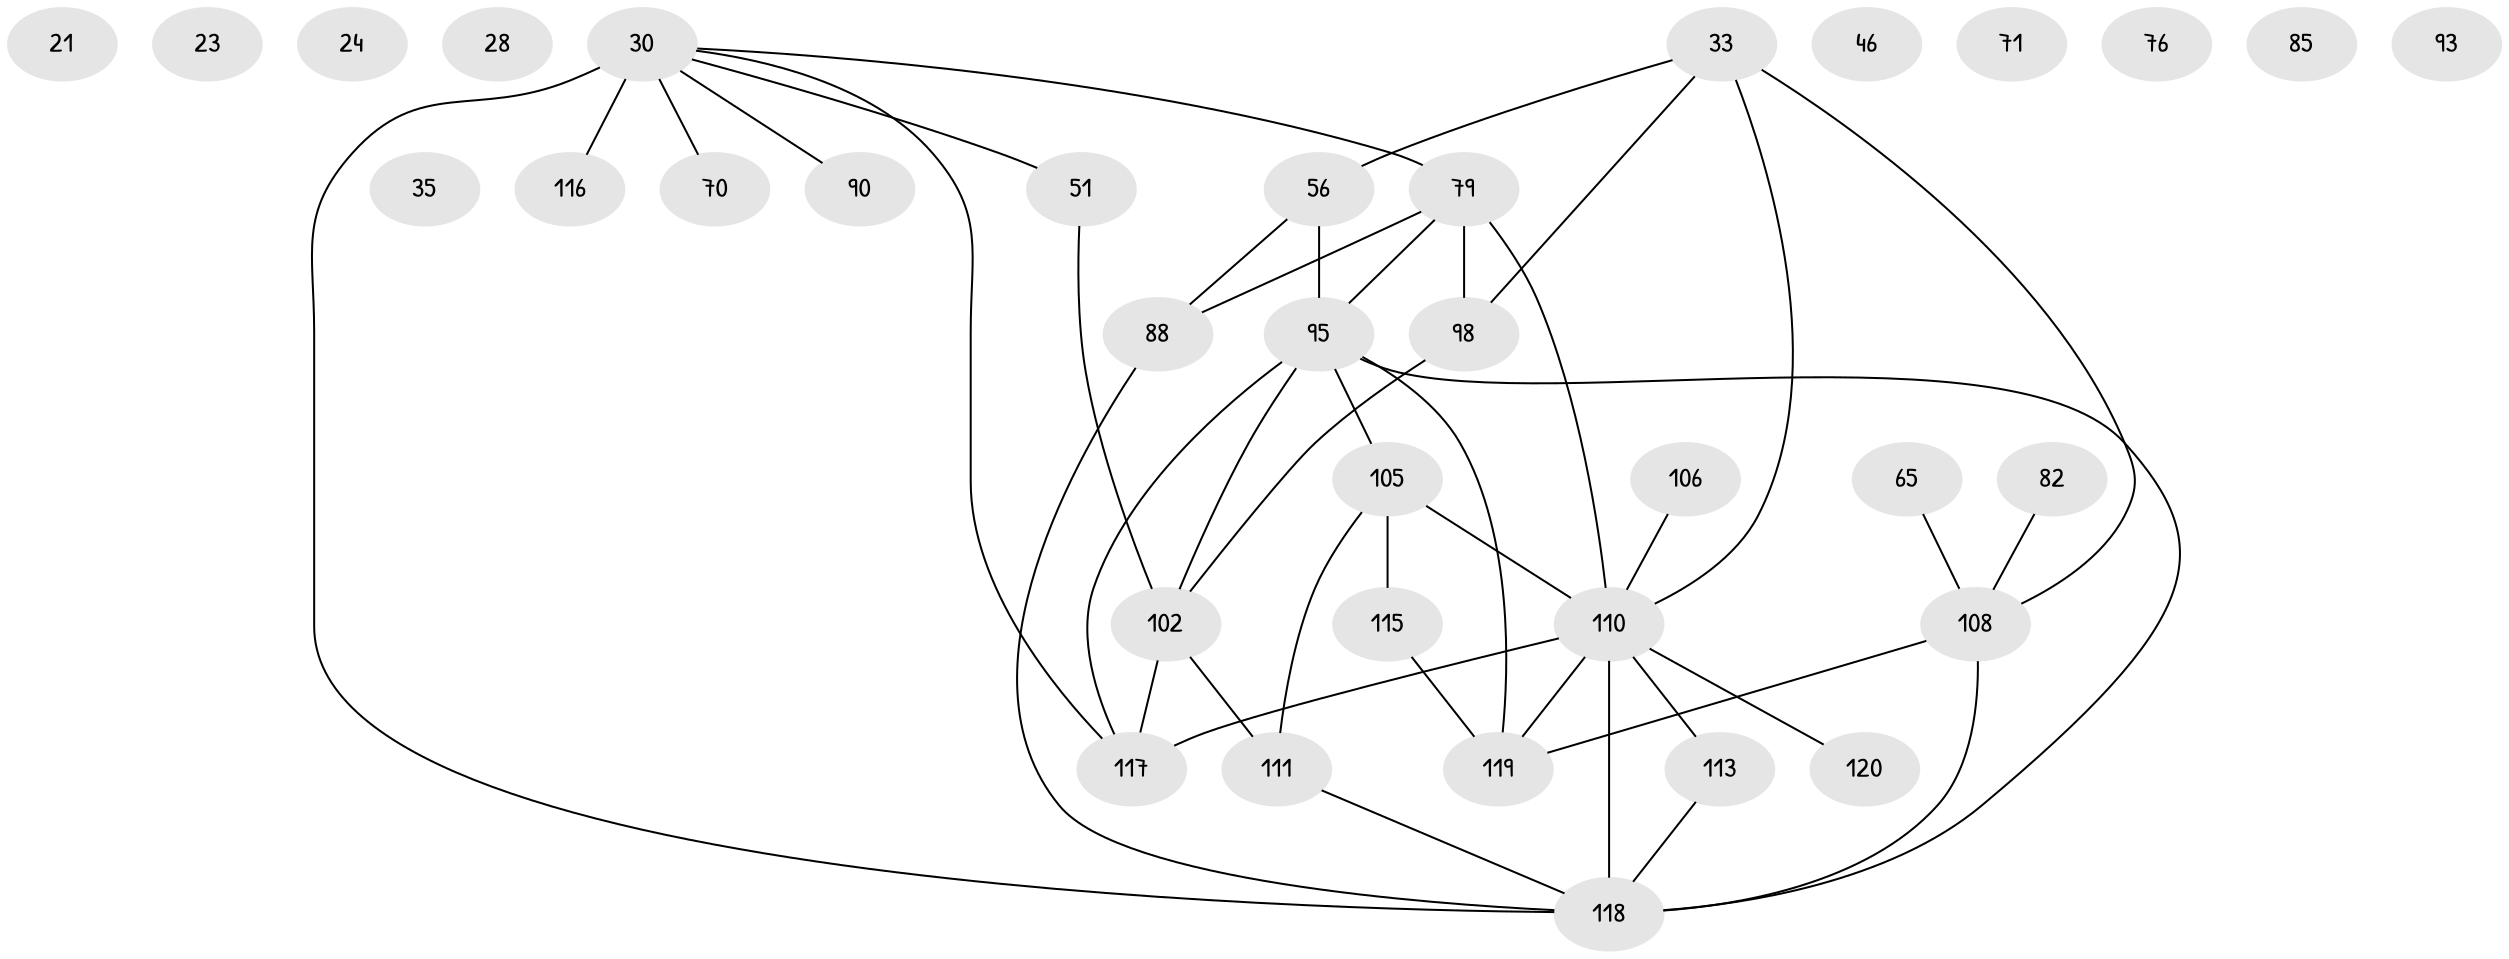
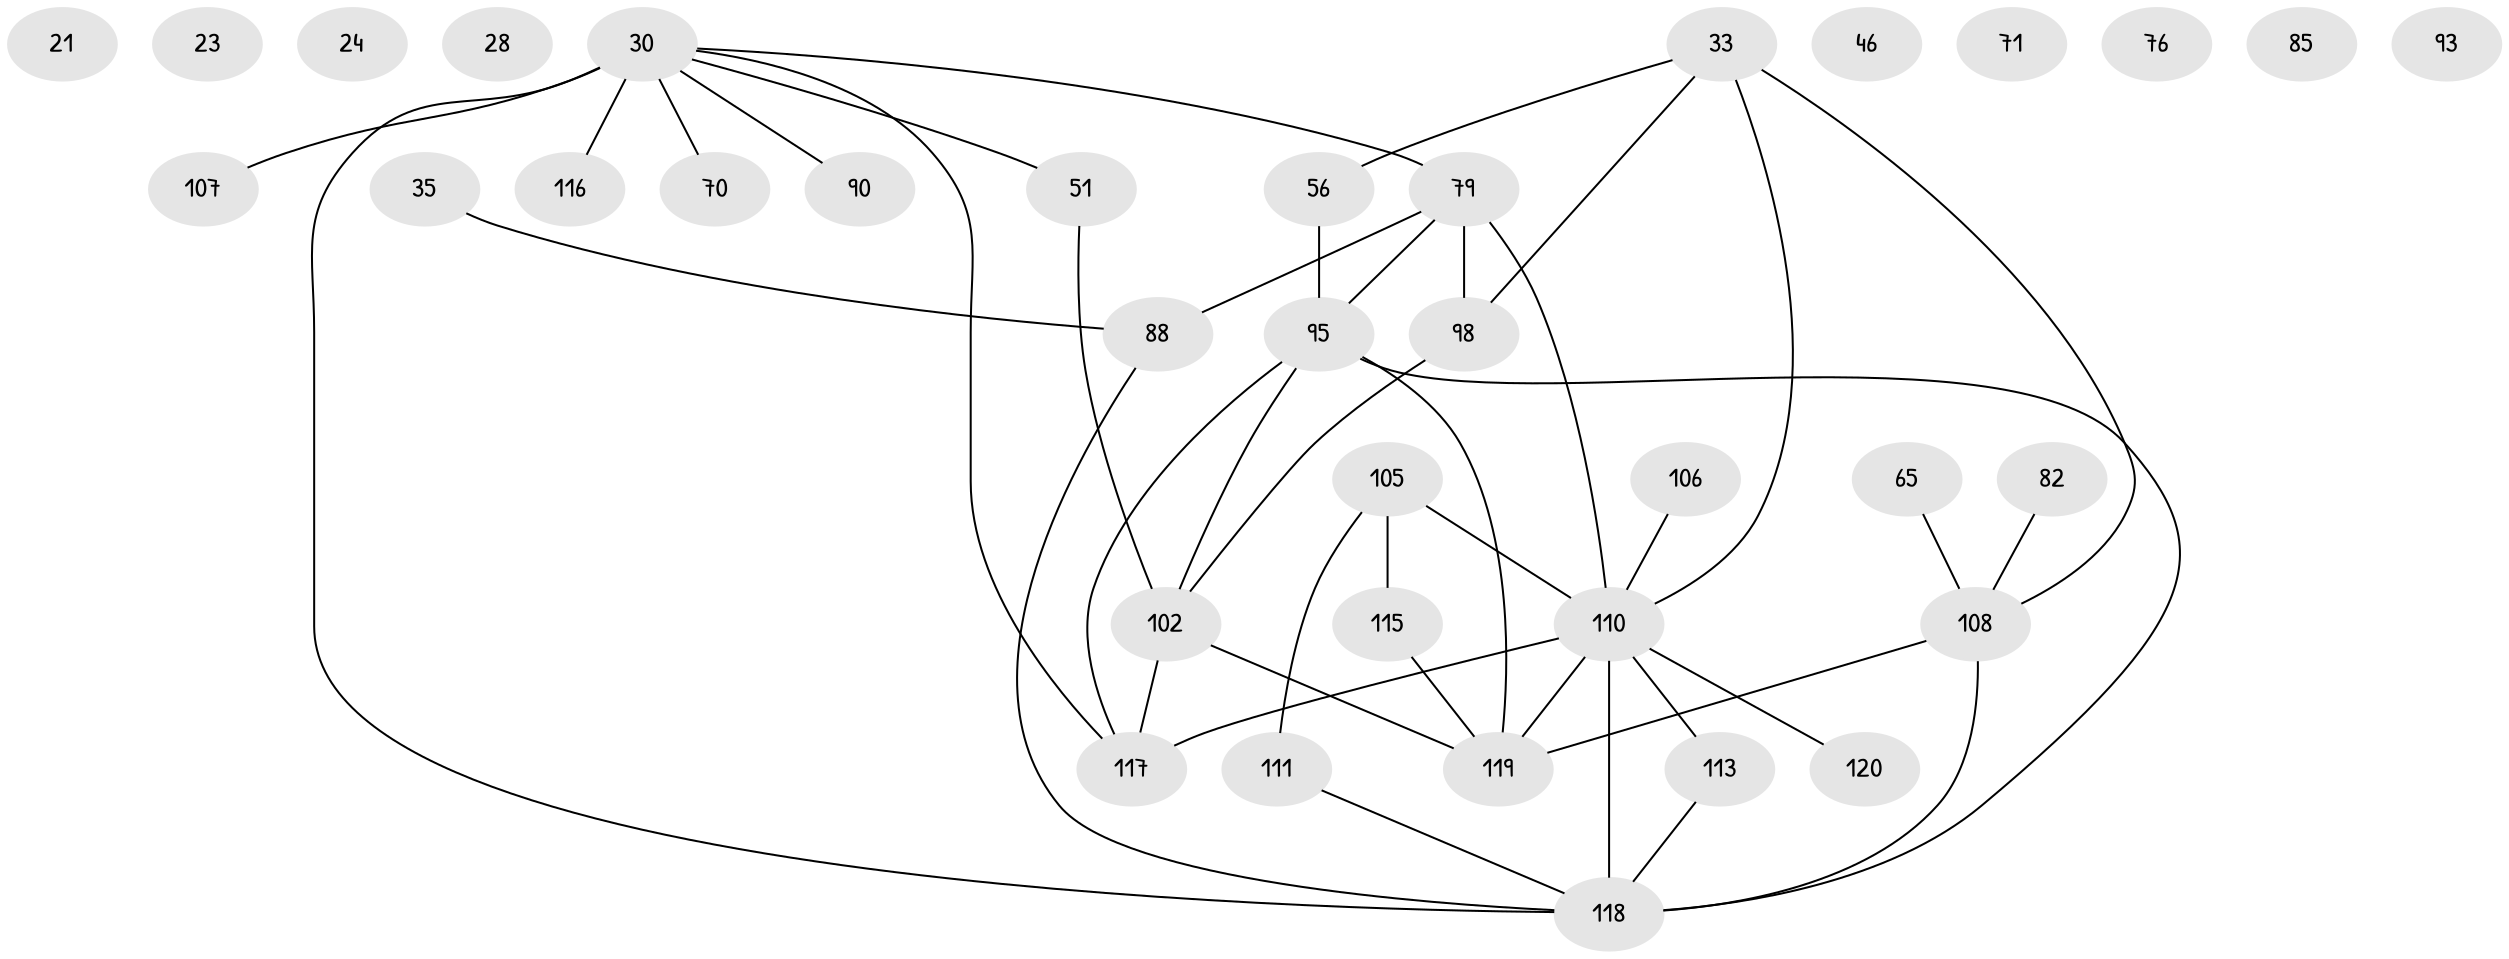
none -> (203, 189)
(1239, 262) -> (781, 290)
(1349, 397) -> none
(1221, 697) -> (1350, 705)
